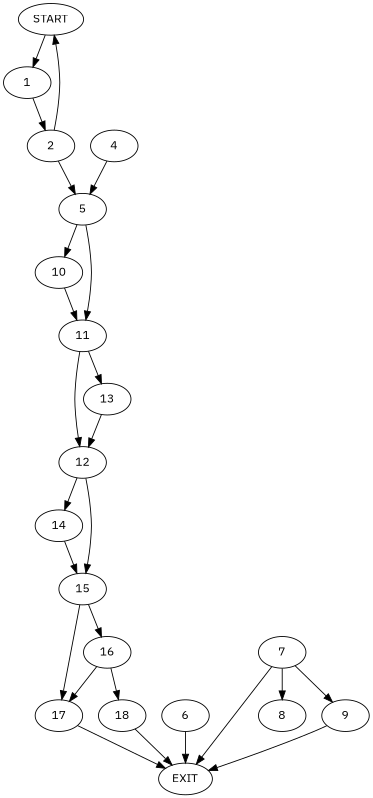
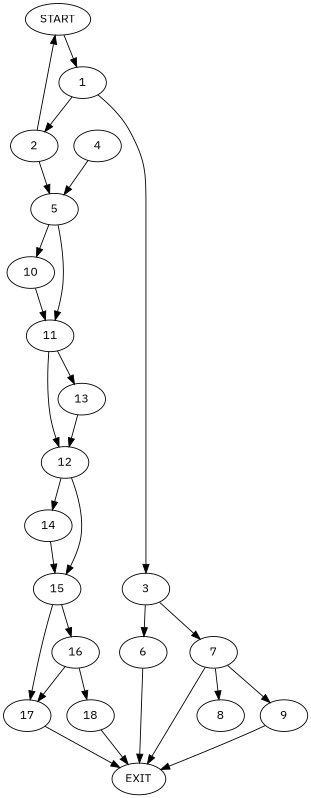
none -> (146, 589)
